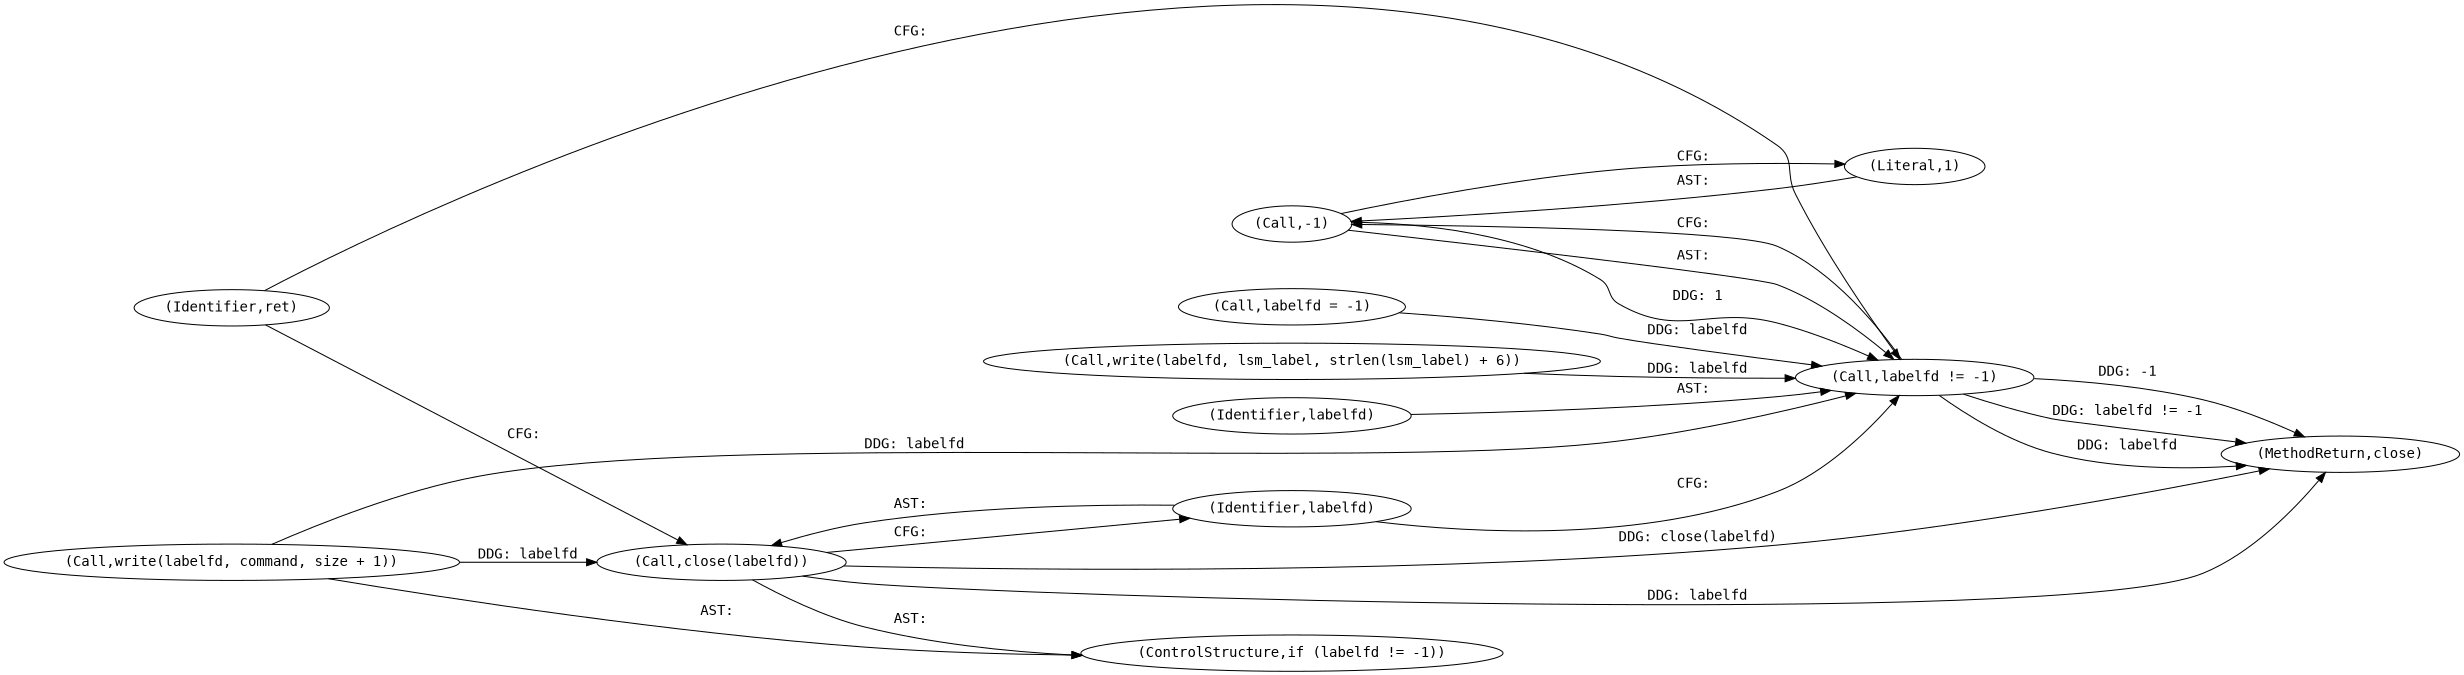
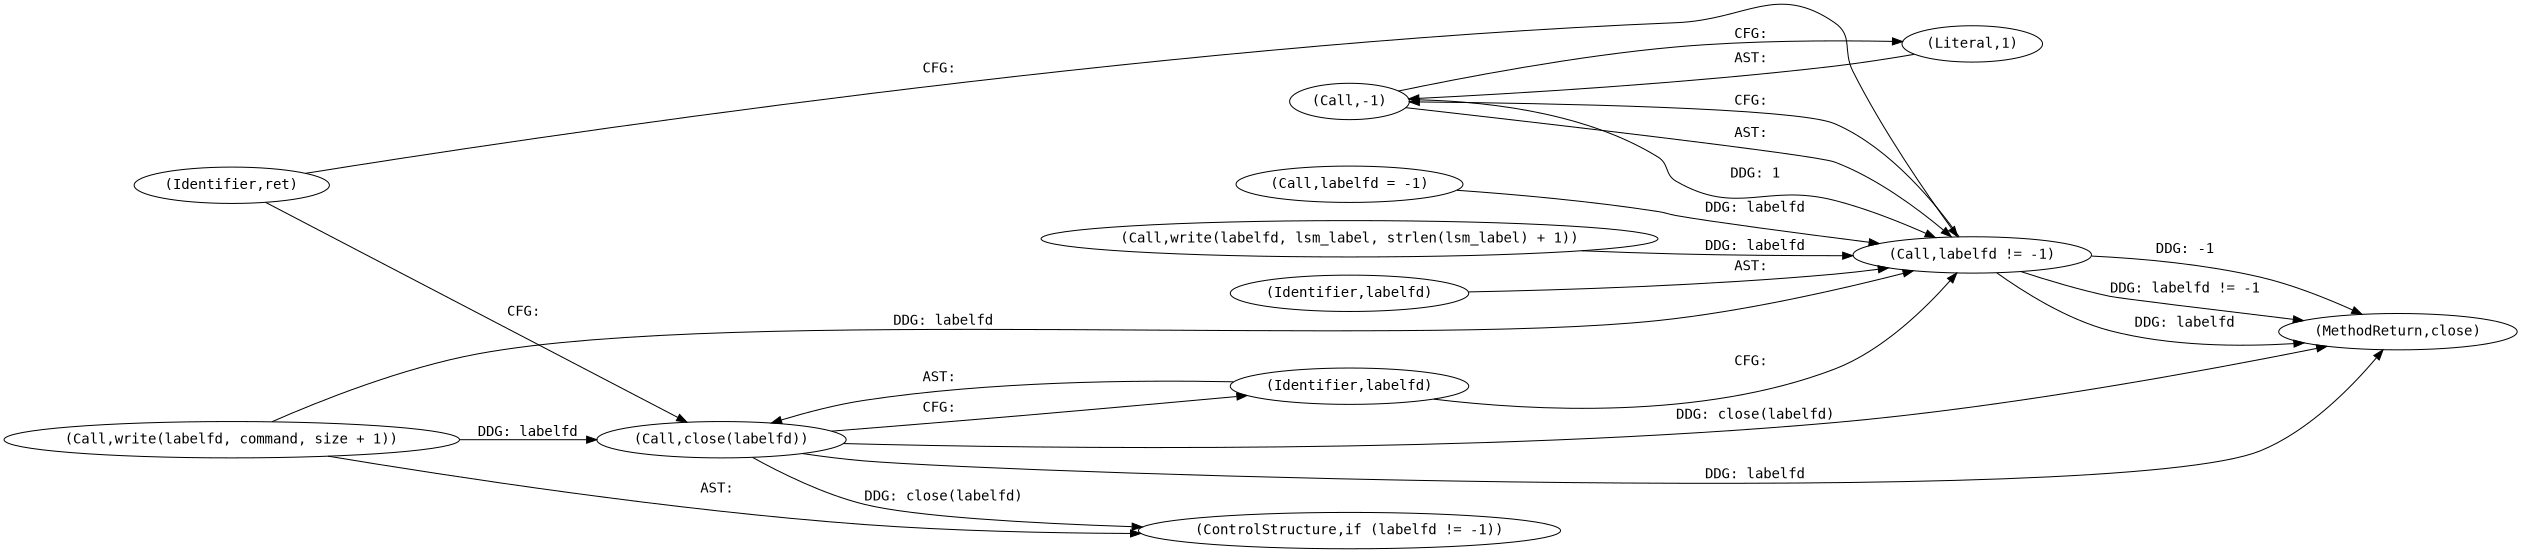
(1292, 361) -> (1349, 239)
(915, 619) -> (944, 497)
